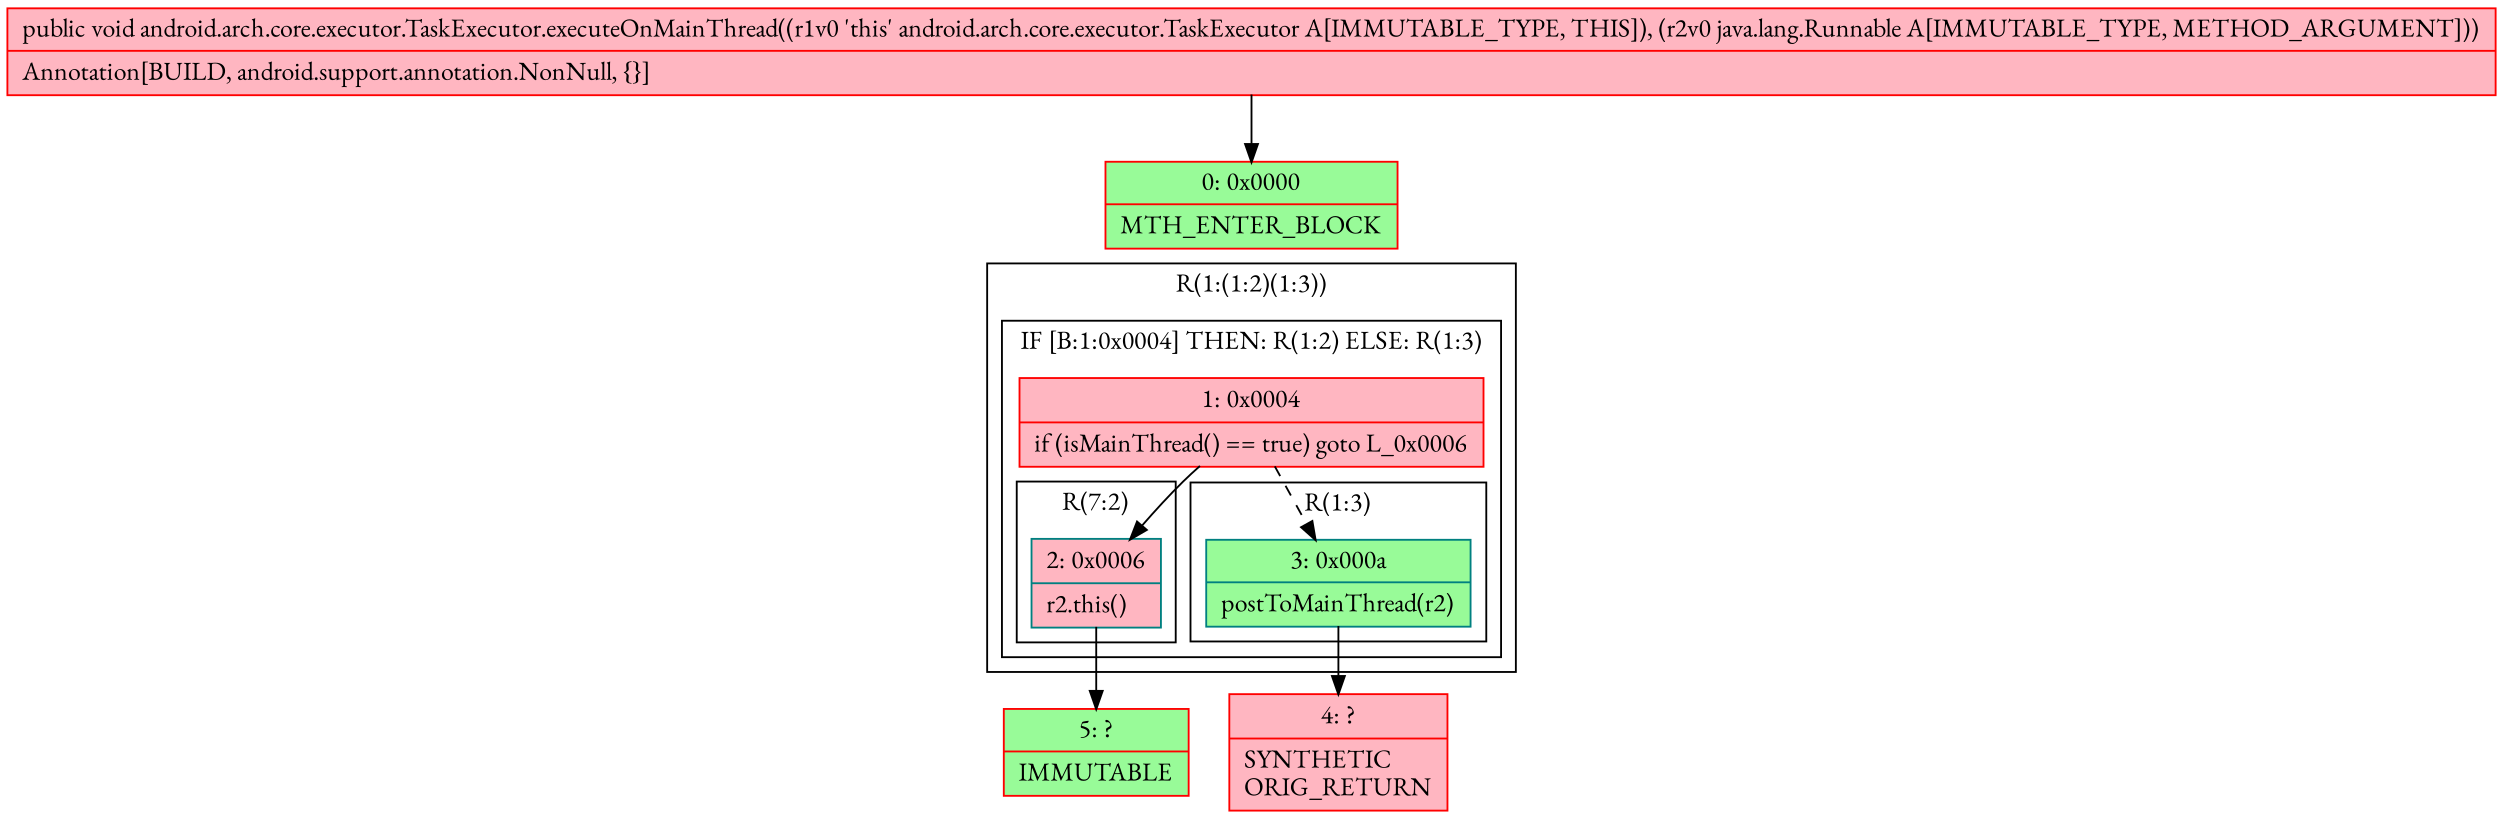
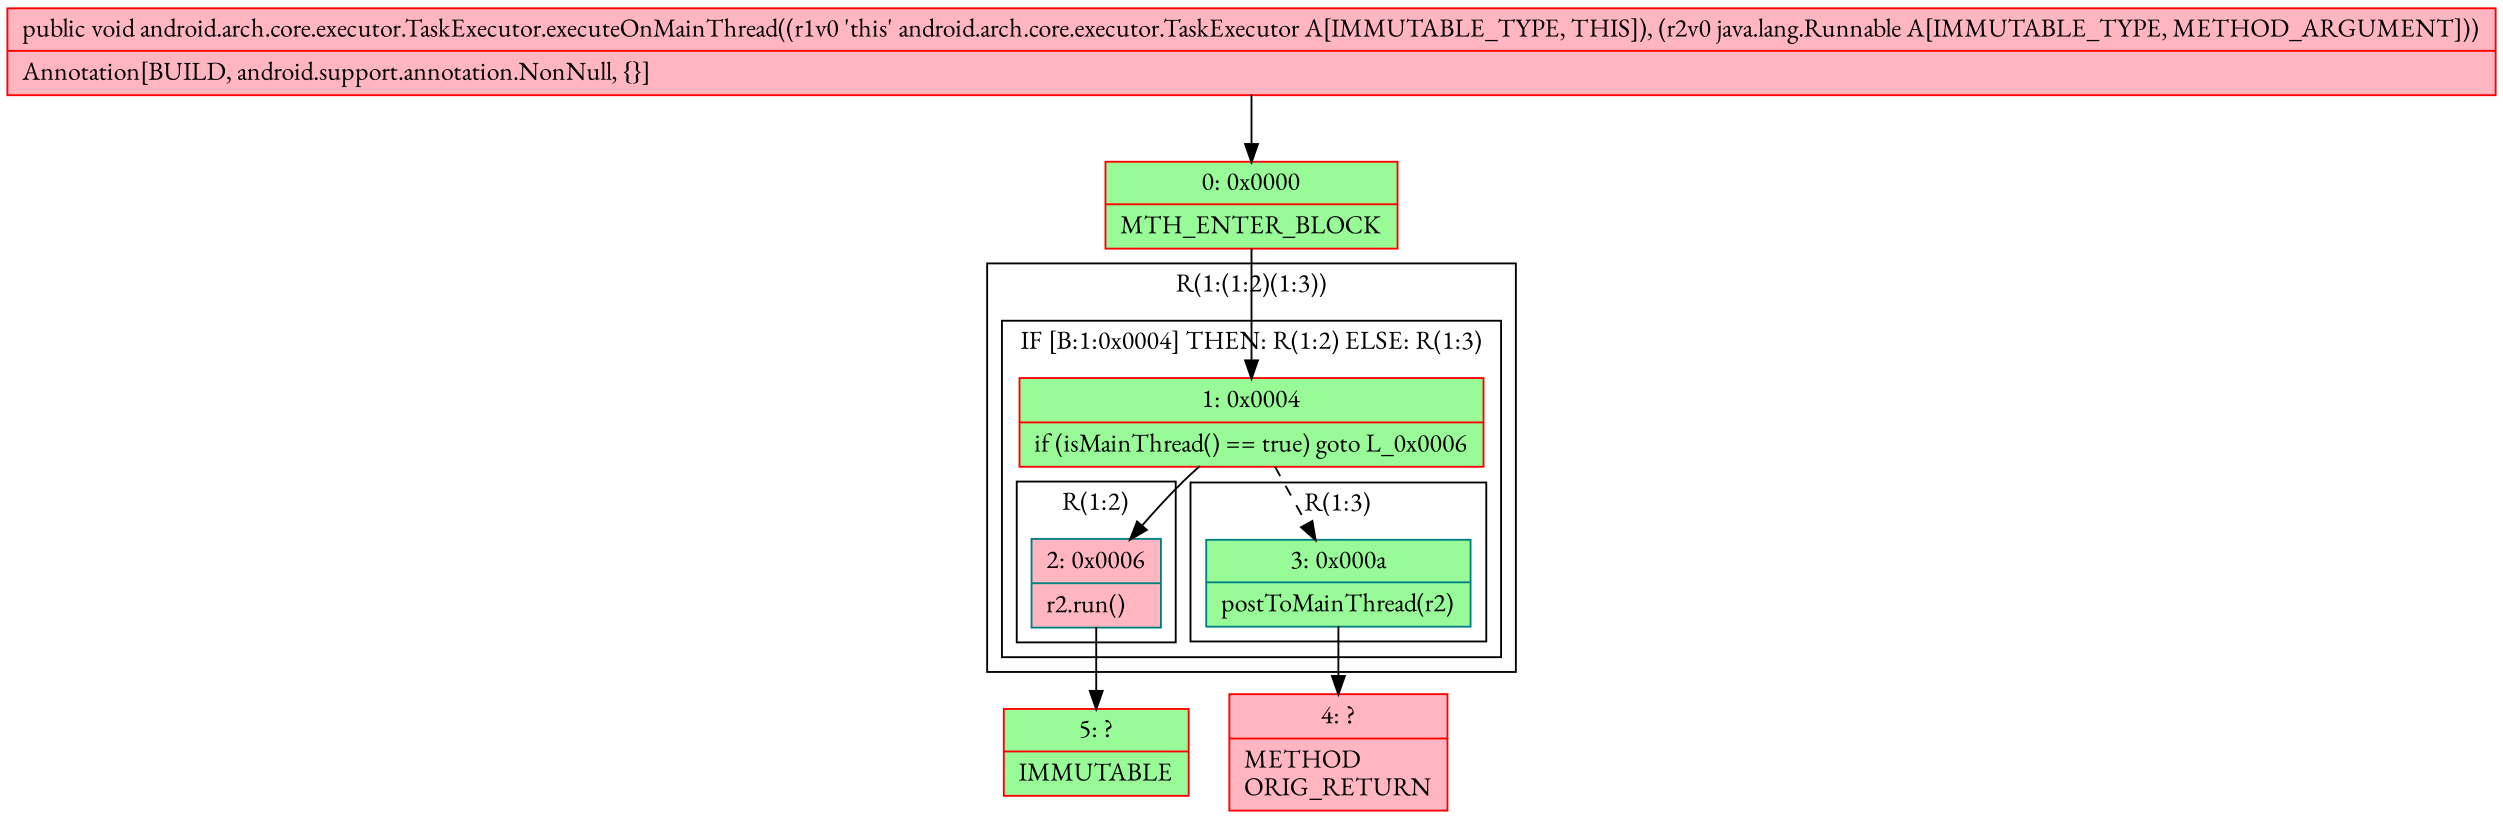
none -> (1252, 304)
(1252, 422) -> (1252, 422)
(1096, 503) -> (1096, 503)
(1087, 604) -> (1086, 604)
(1318, 760) -> (1303, 760)
